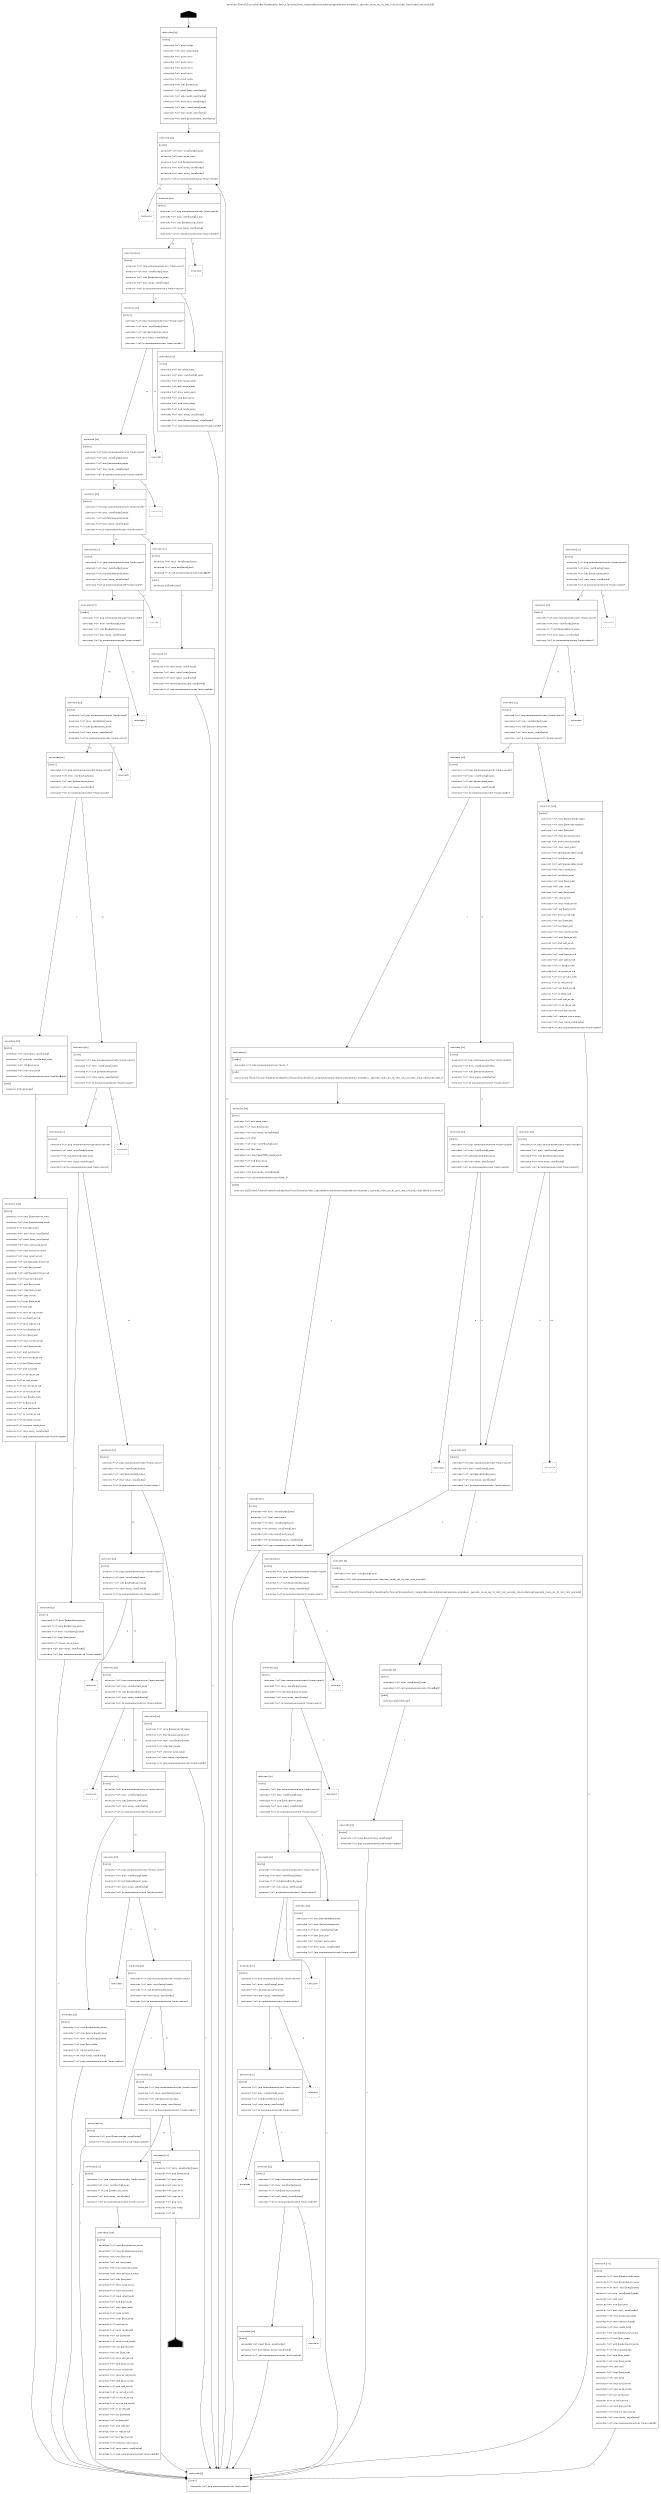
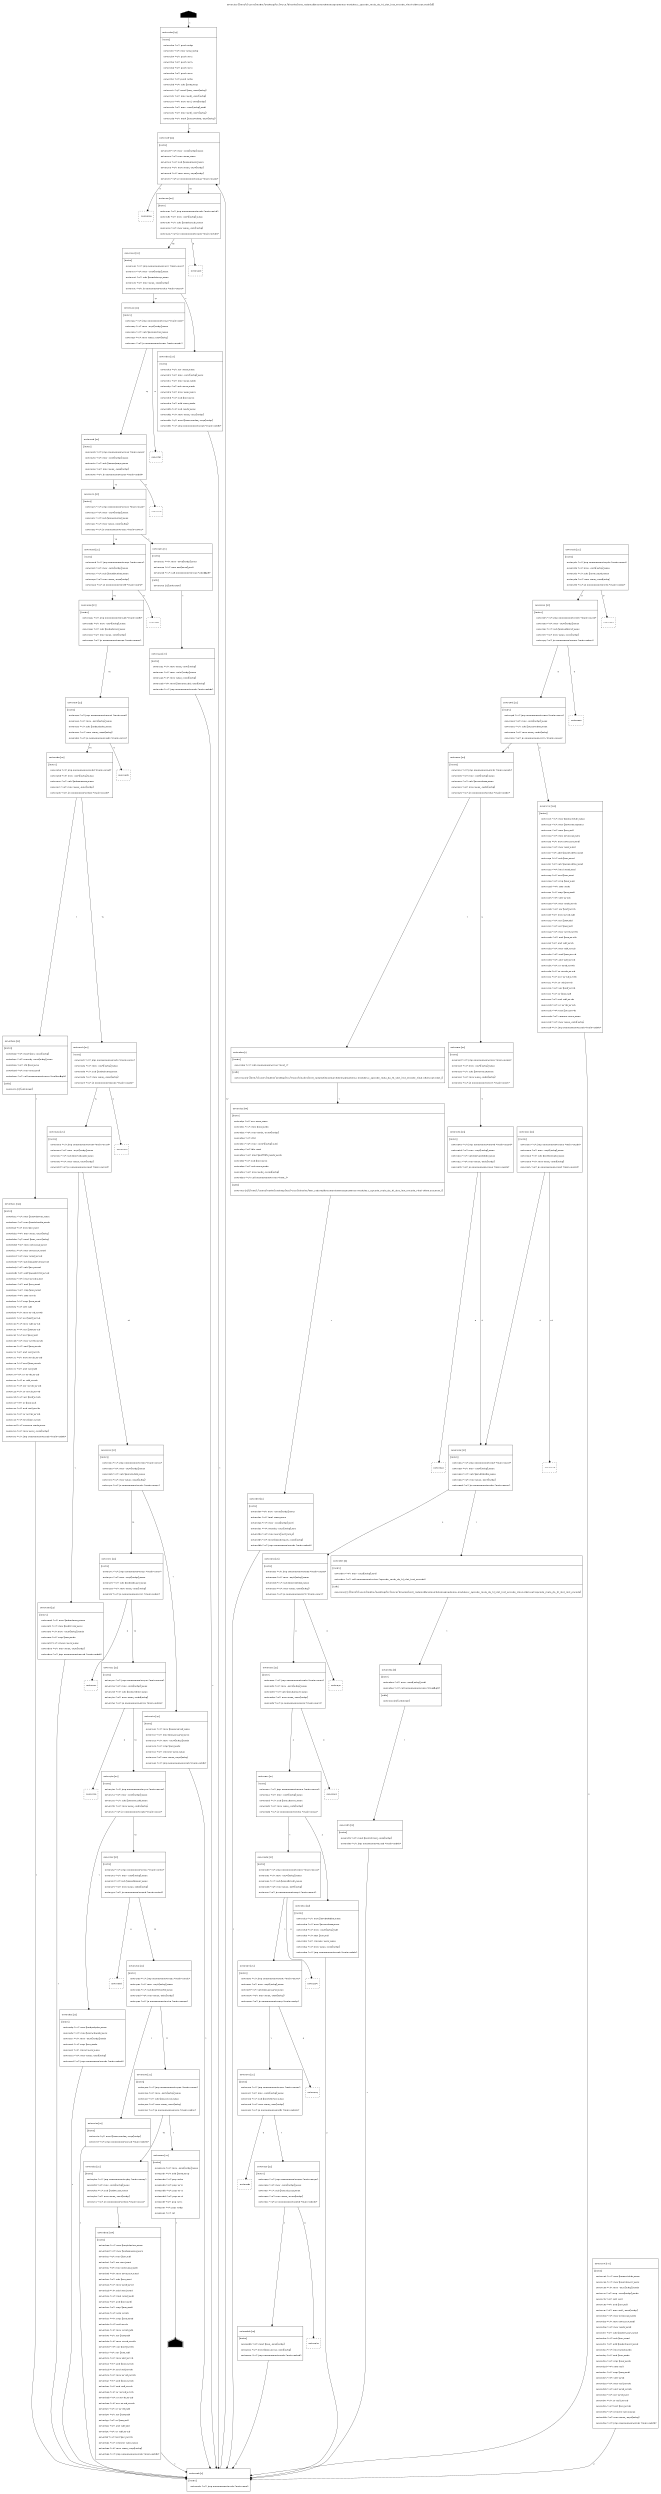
(139, 720) -> none
